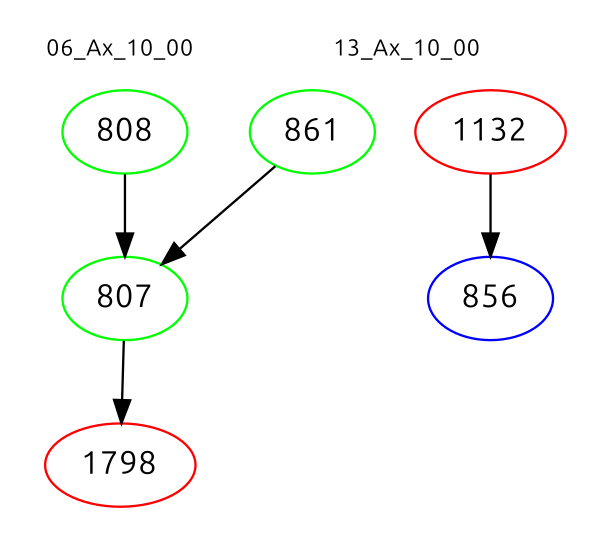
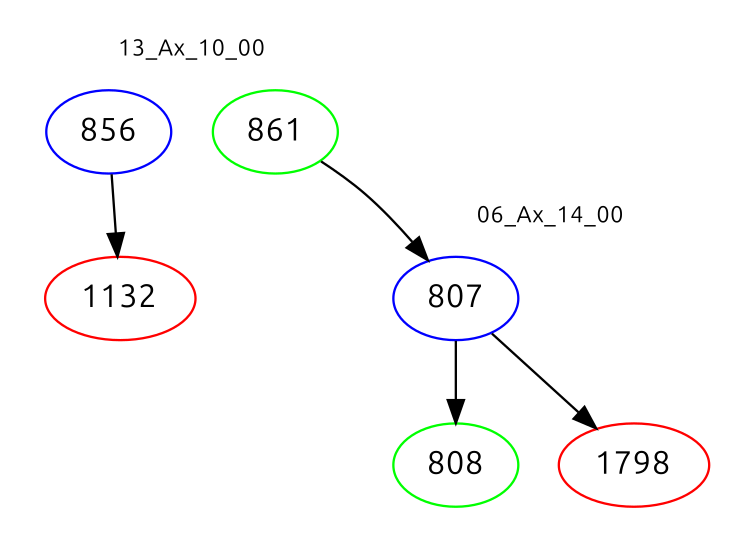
(120, 50) -> (551, 216)
(125, 204) -> (456, 370)
(491, 204) -> (114, 204)
(125, 298) -> (456, 298)
